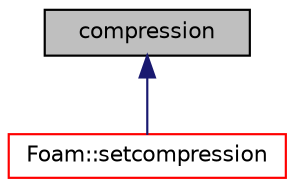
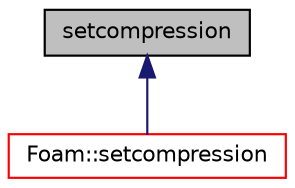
(147, 33) -> (147, 33)
